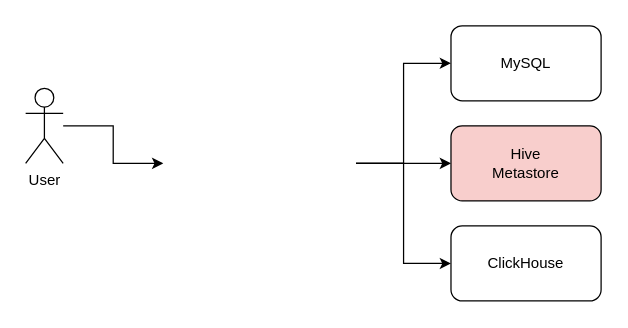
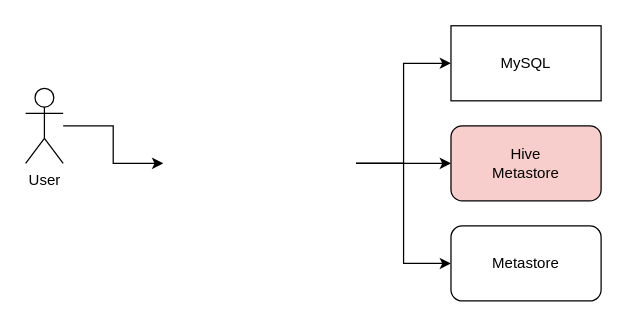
(526, 63) -> (526, 63)
(526, 263) -> (526, 263)
